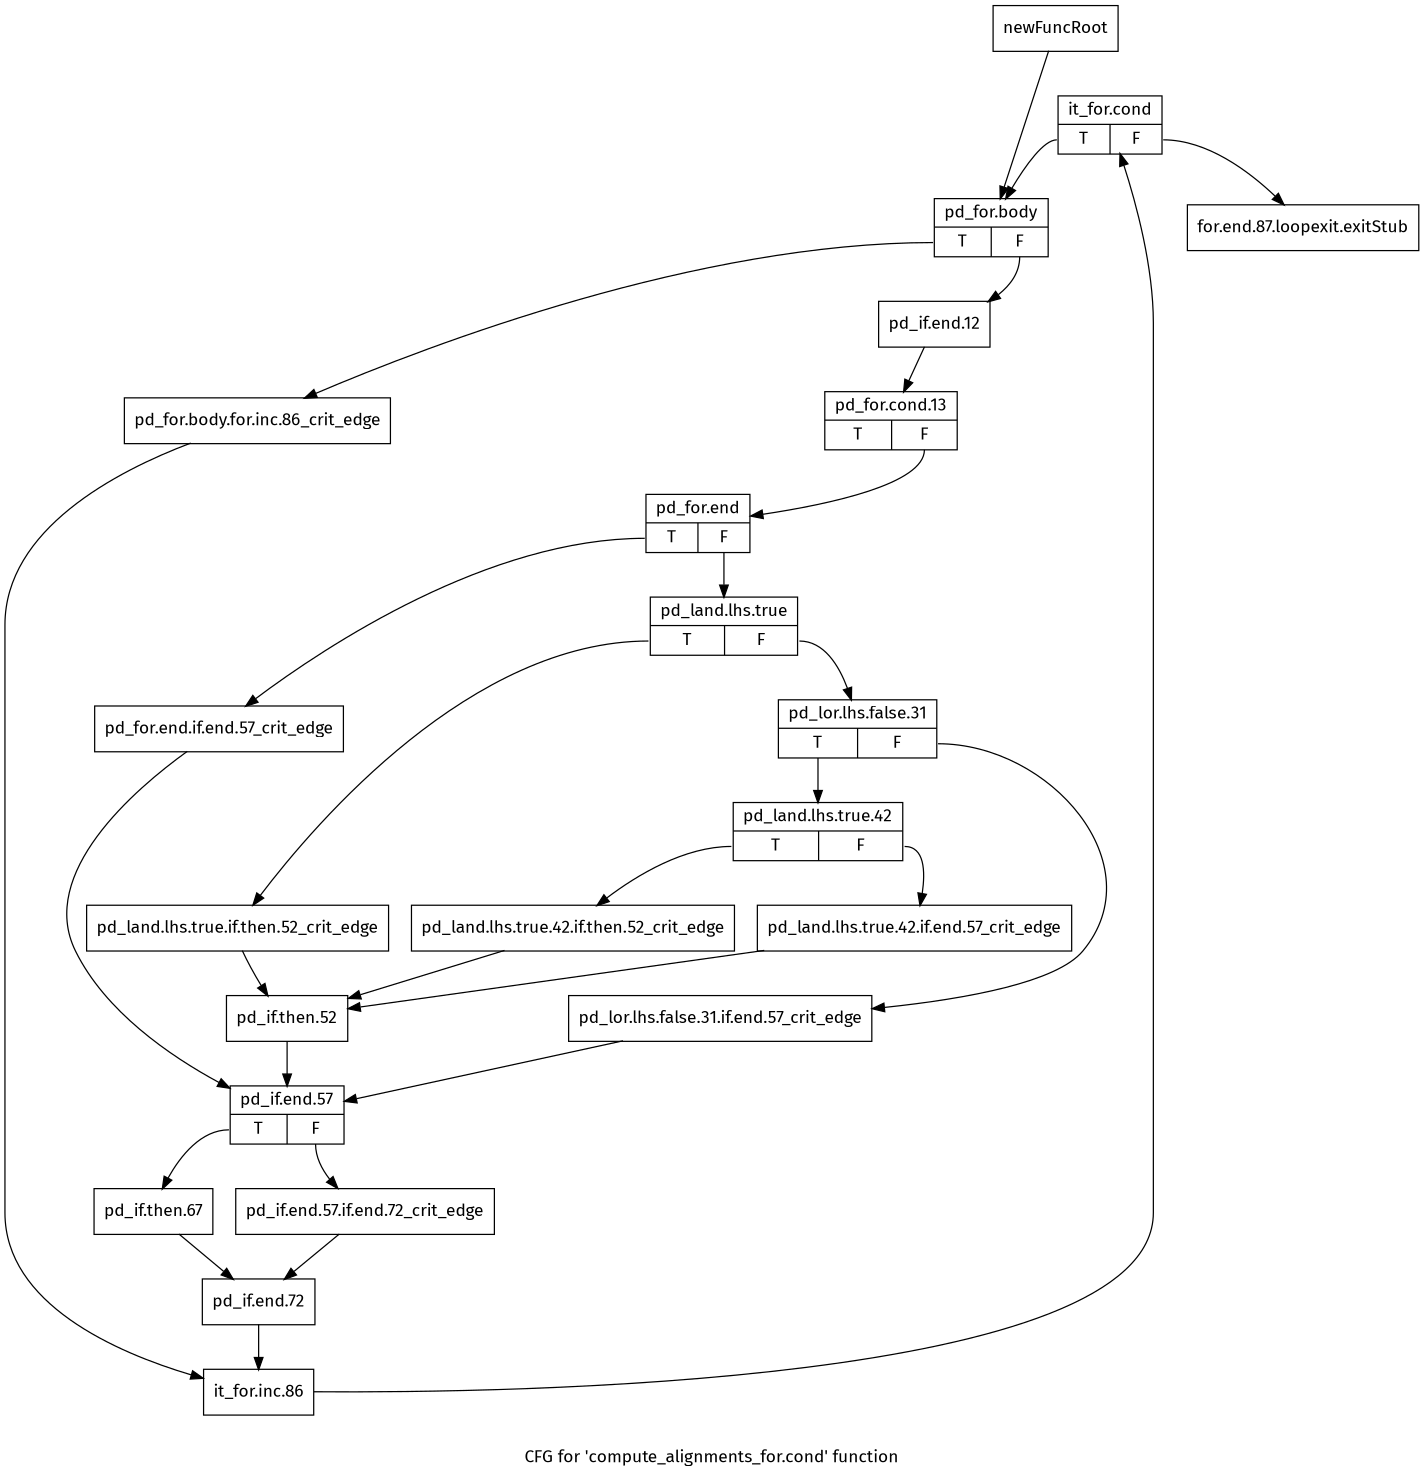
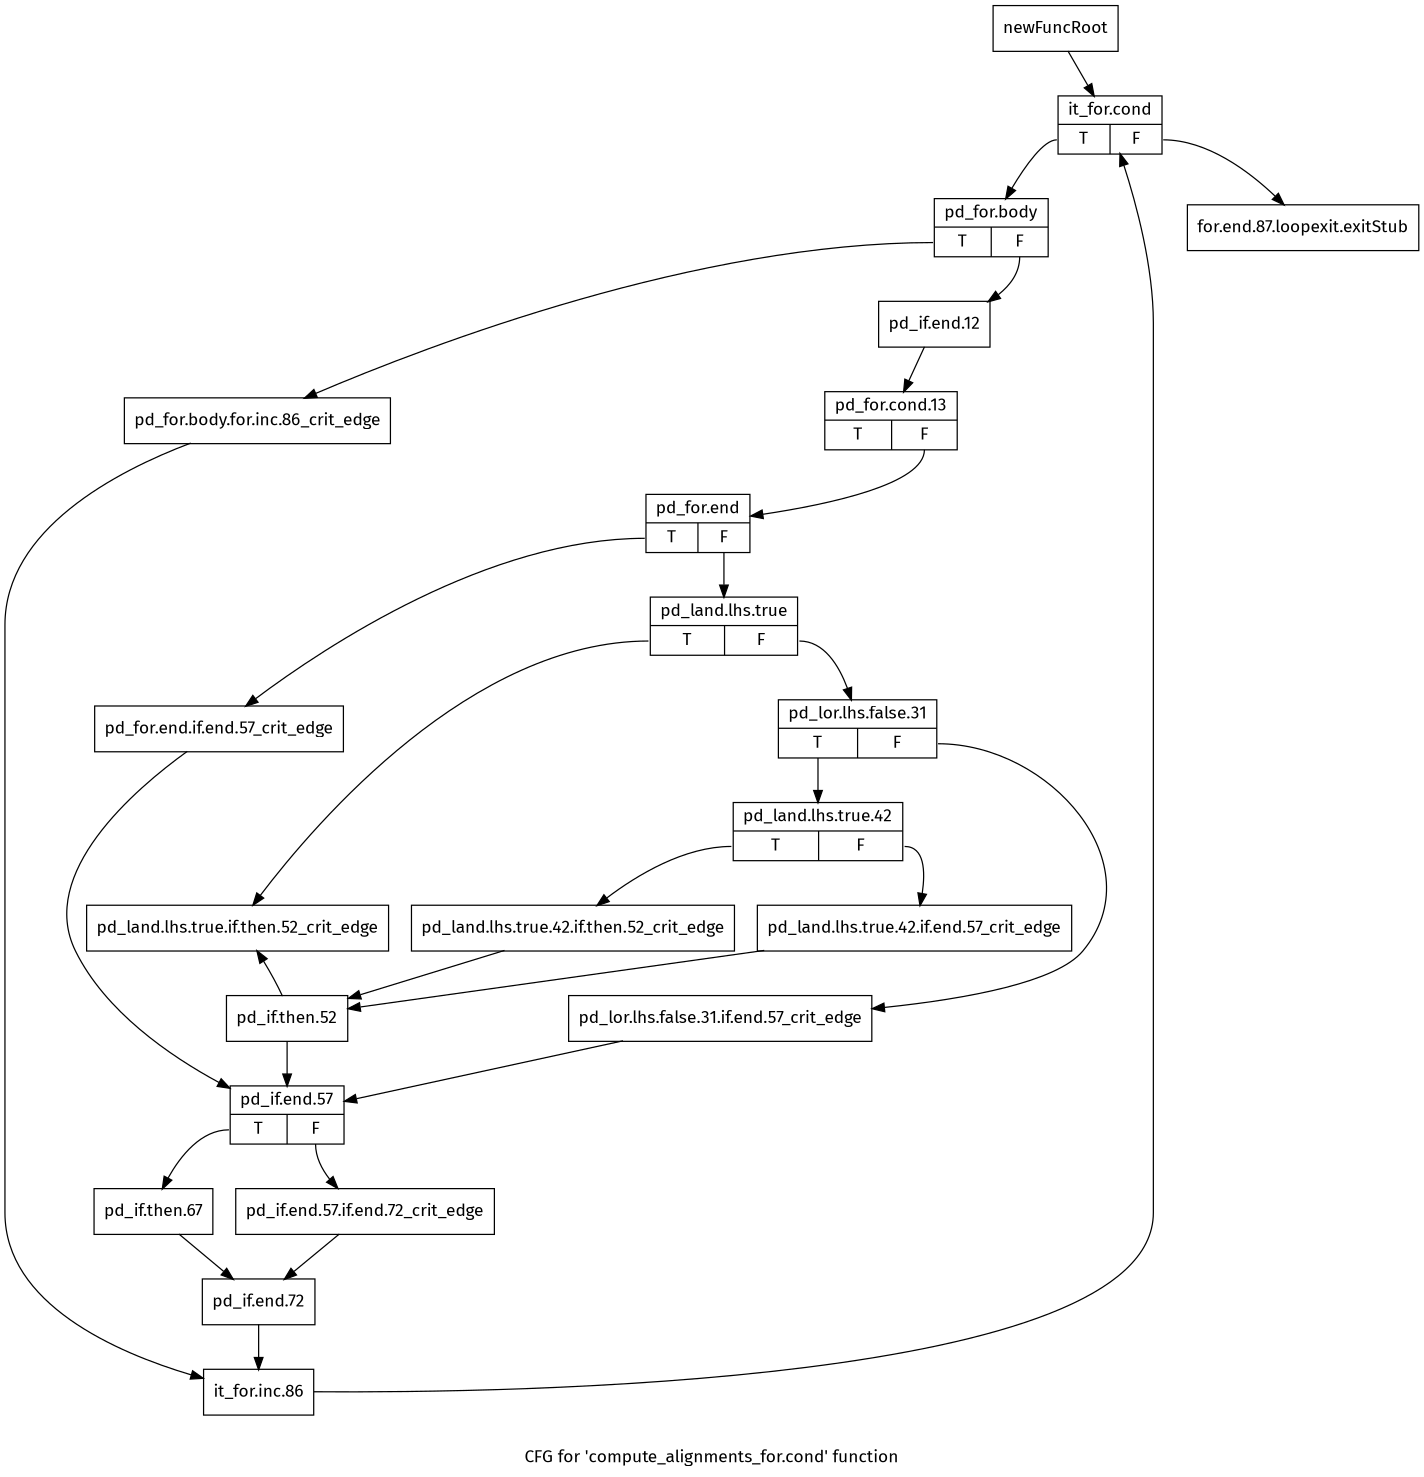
(1026, 119) -> (1078, 68)
(251, 968) -> (274, 978)
